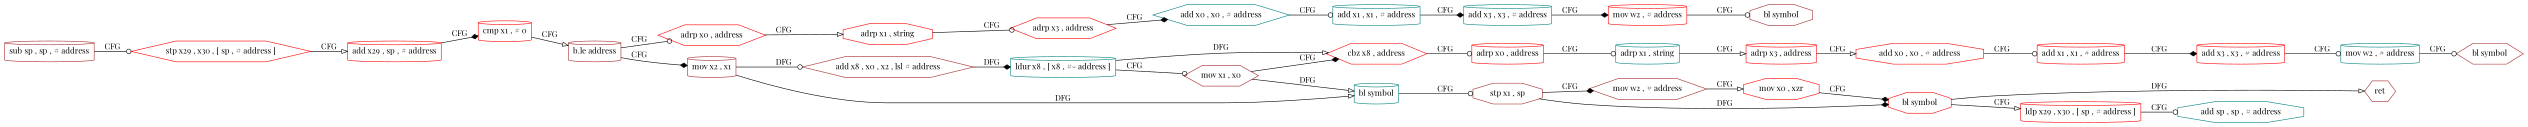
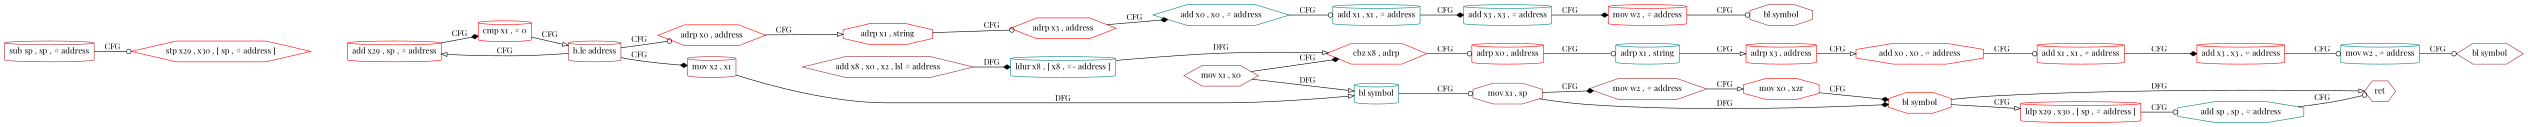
(326, 51) -> (508, 56)
(1376, 54) -> (1376, 54)
(767, 67) -> none
(1149, 72) -> none
(1508, 94) -> (1508, 94)
none -> (2330, 102)
